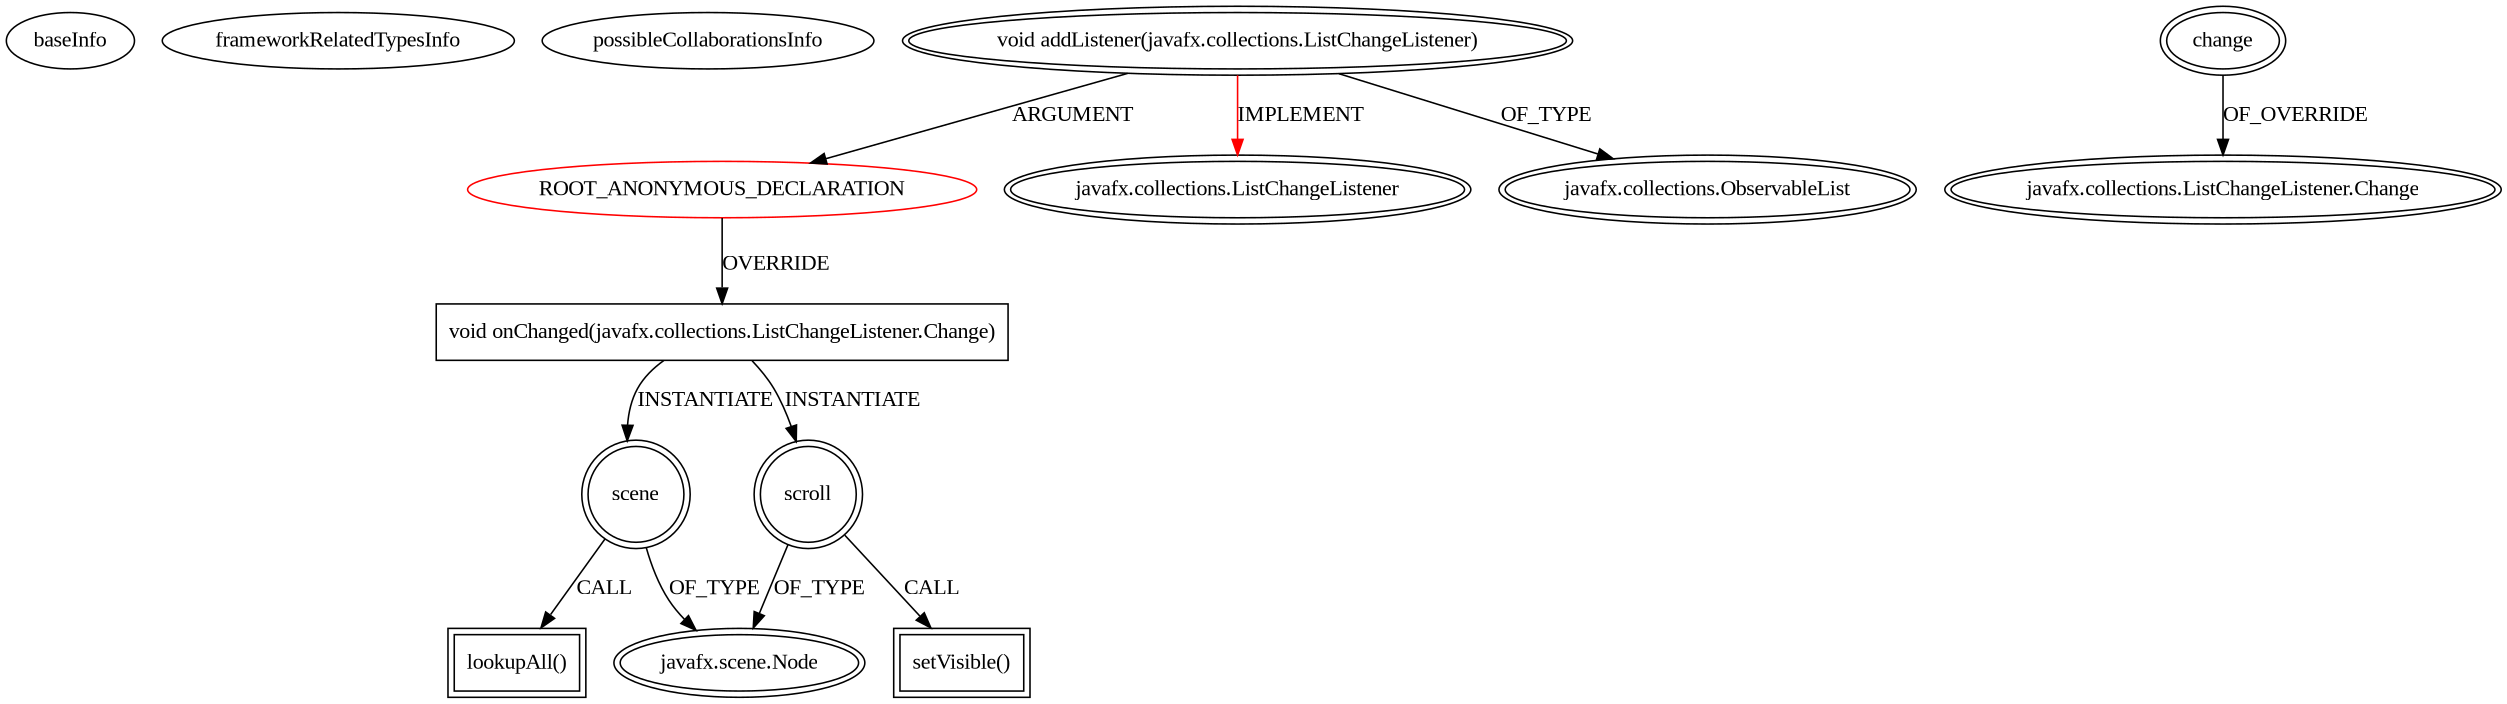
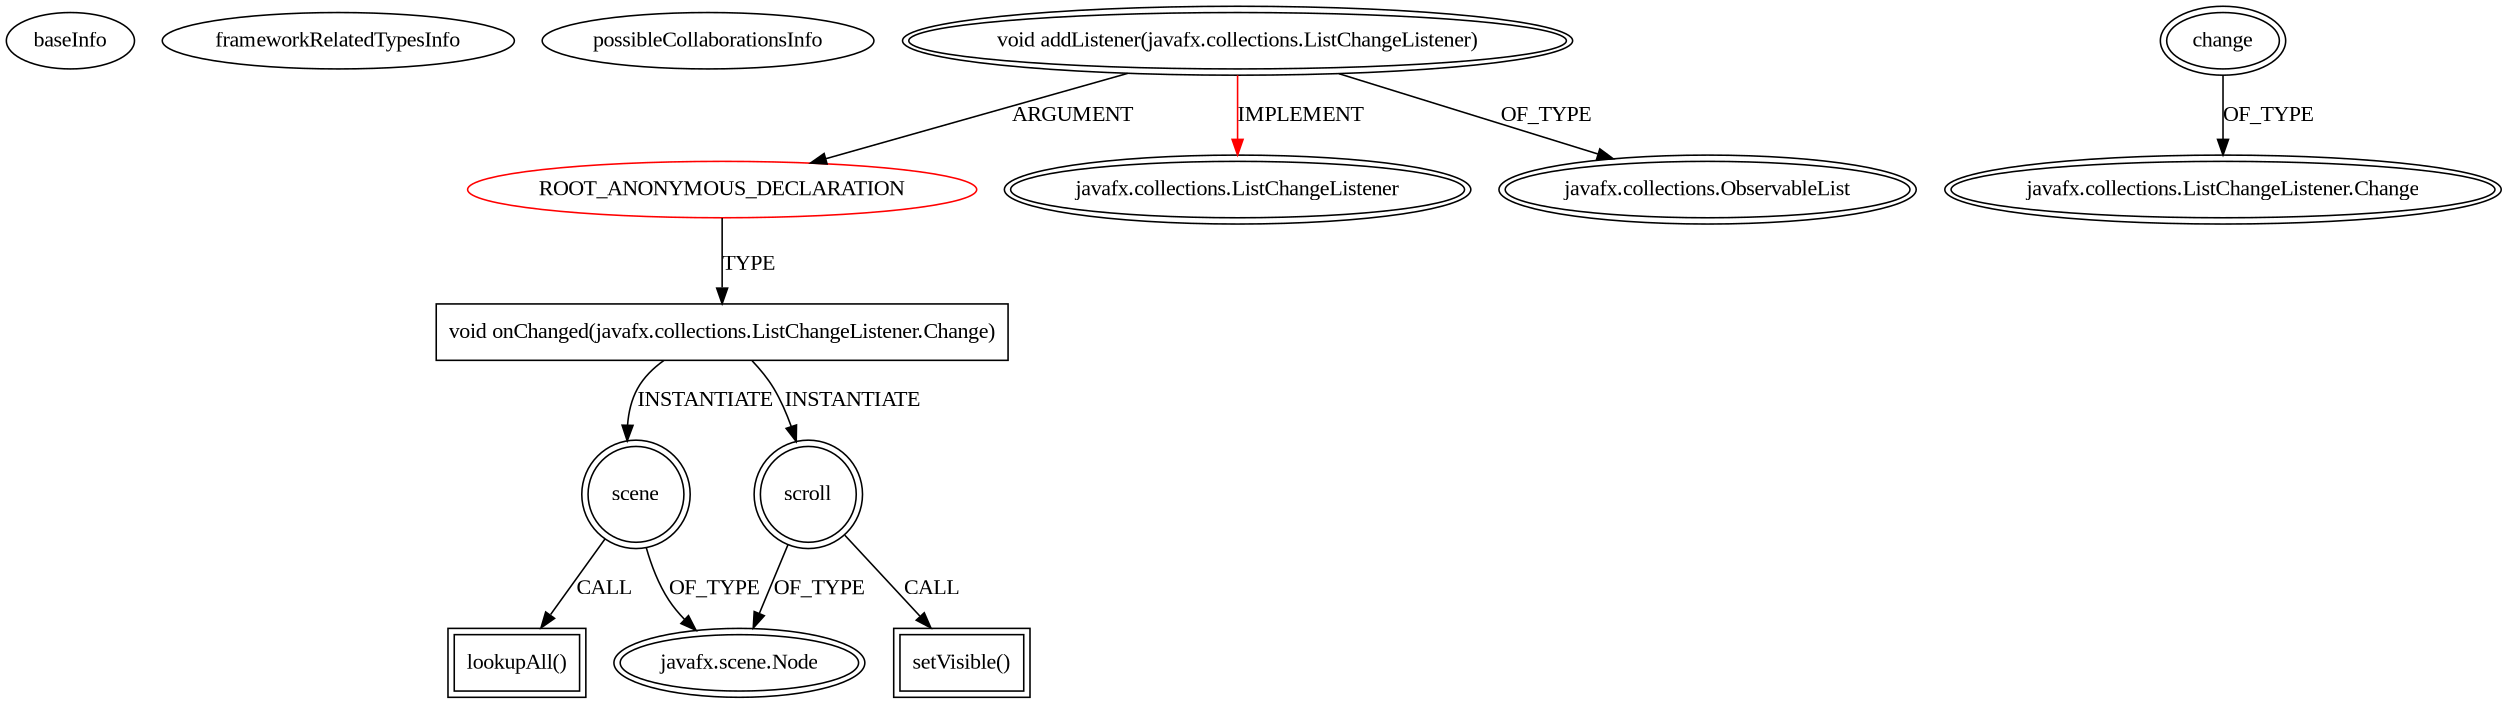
(2296, 115) -> (2268, 115)
(776, 264) -> (749, 264)
